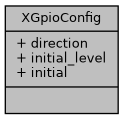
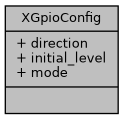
(42, 73) -> (42, 73)
